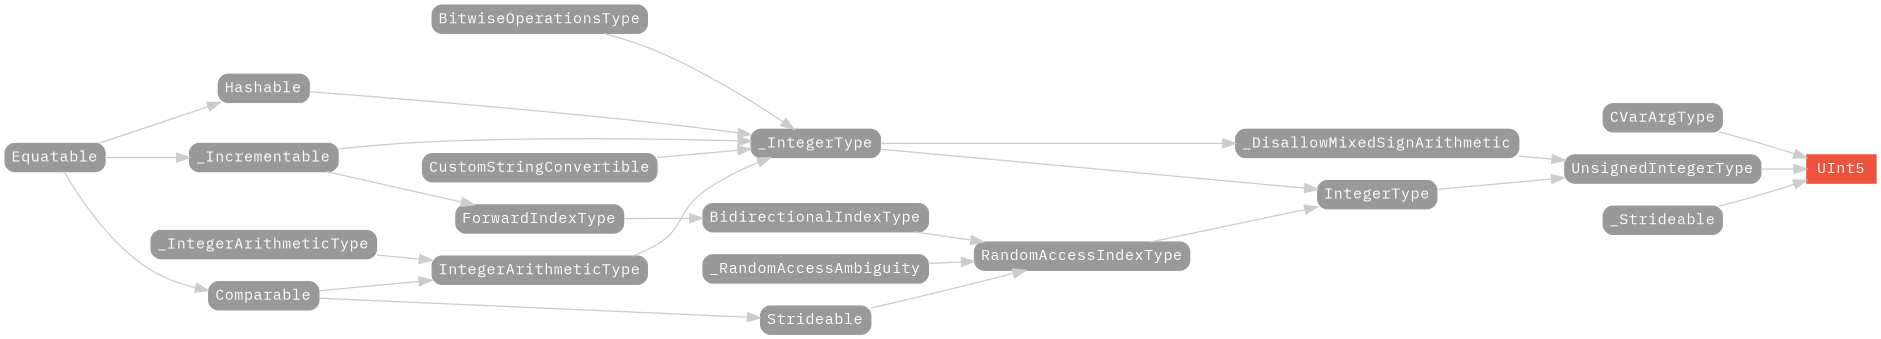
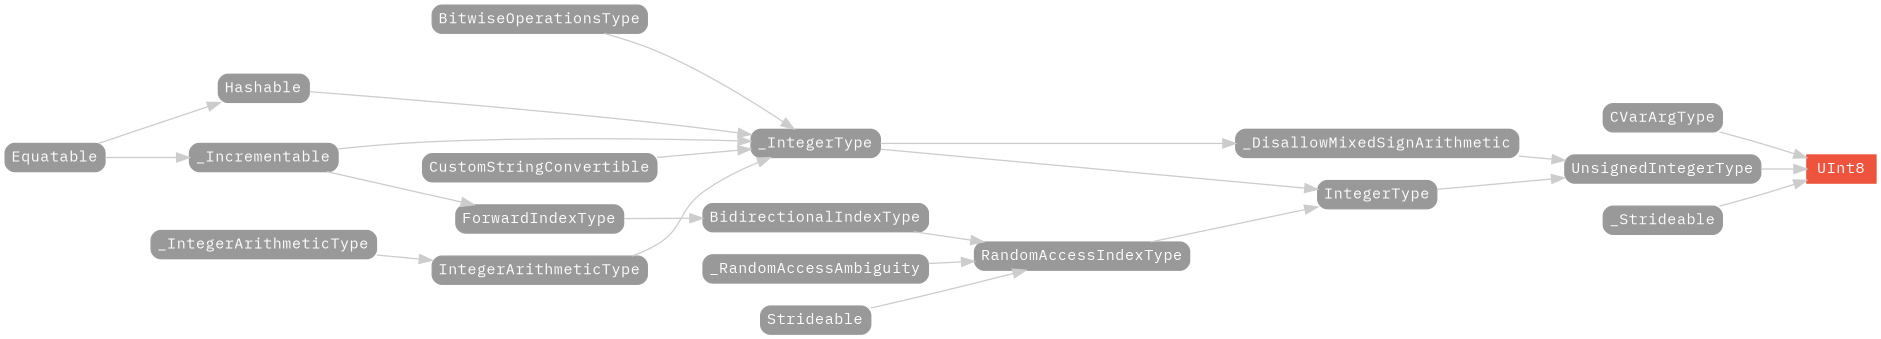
(1841, 169) -> (1841, 169)
(264, 296) -> none
